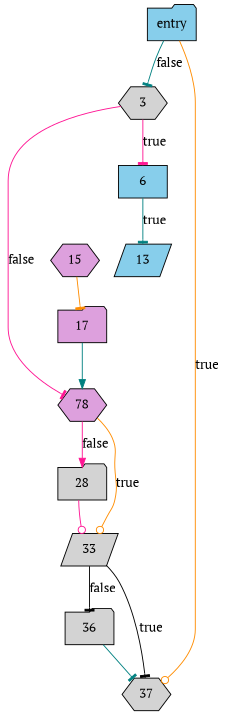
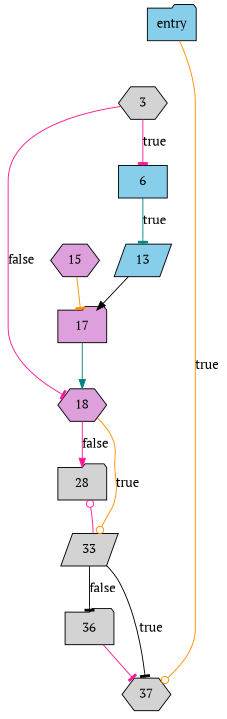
(155, 61) -> none
none -> (116, 290)
(82, 405) -> (82, 405)
(79, 513) -> (92, 520)
(117, 660) -> (117, 660)
